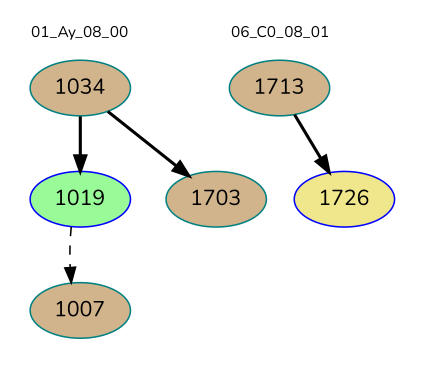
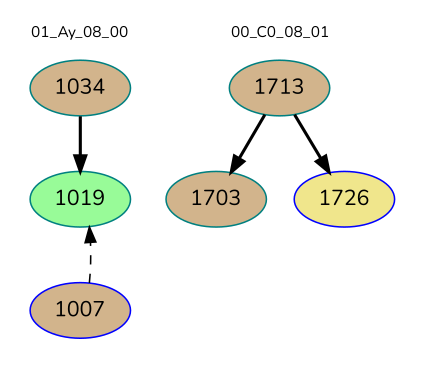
(280, 33) -> (280, 33)
(132, 131) -> (252, 137)
(80, 199) -> (80, 199)
(70, 247) -> (91, 263)
(80, 310) -> (80, 310)
